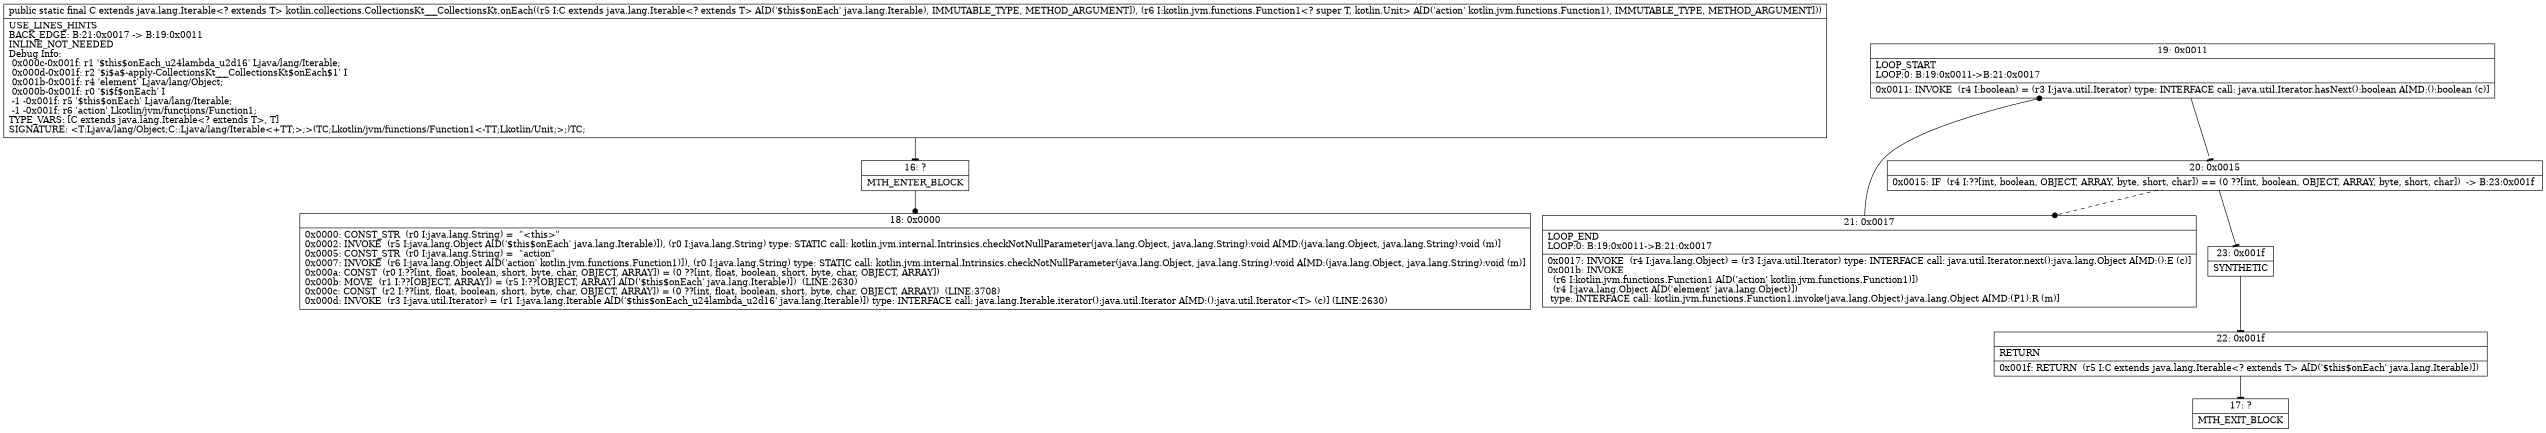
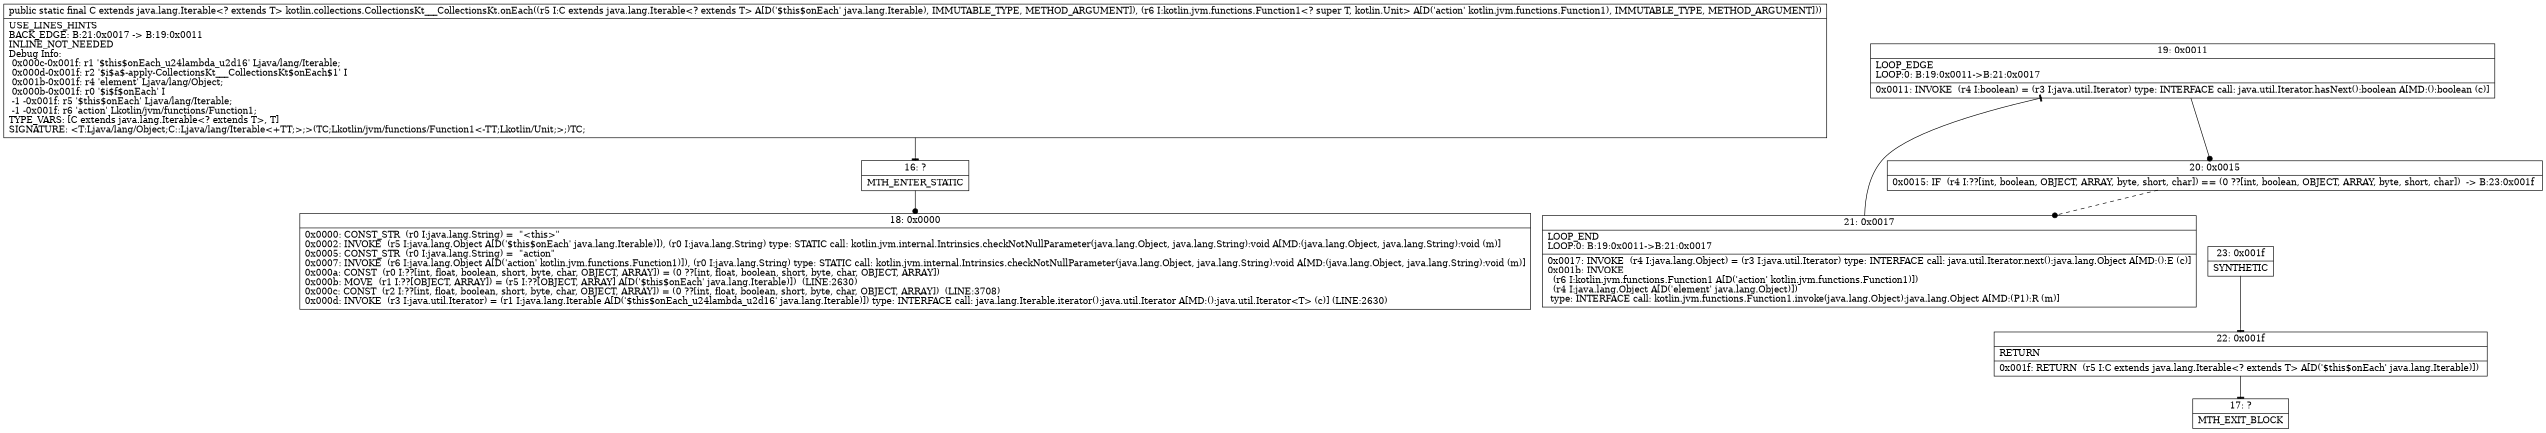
(1906, 66) -> (1905, 66)
(2200, 127) -> (2200, 127)
(1929, 132) -> (1929, 132)
(915, 183) -> (915, 183)
(2227, 217) -> none
